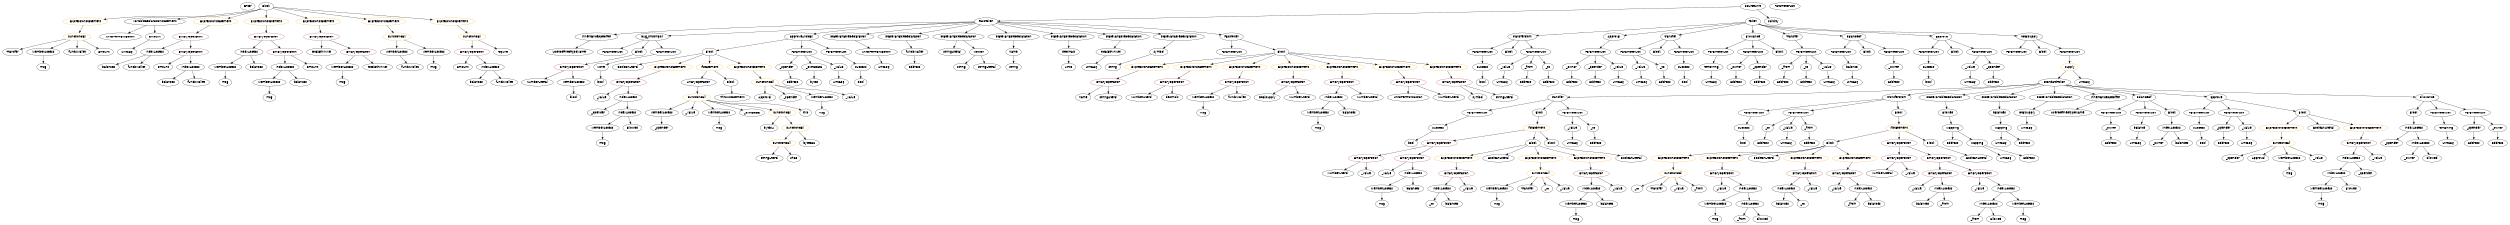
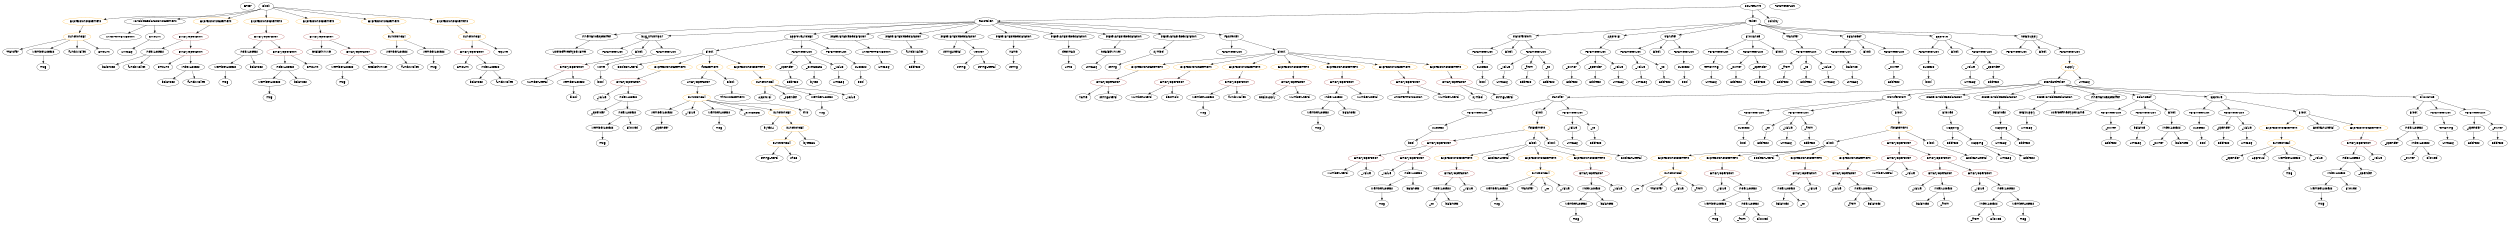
none -> (1753, 13)
